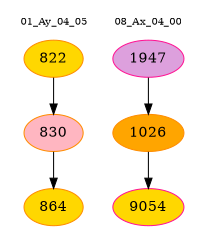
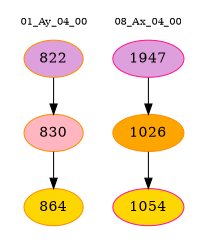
(54, 22) -> (54, 22)
(54, 59) -> (54, 59)
(148, 207) -> (148, 207)
